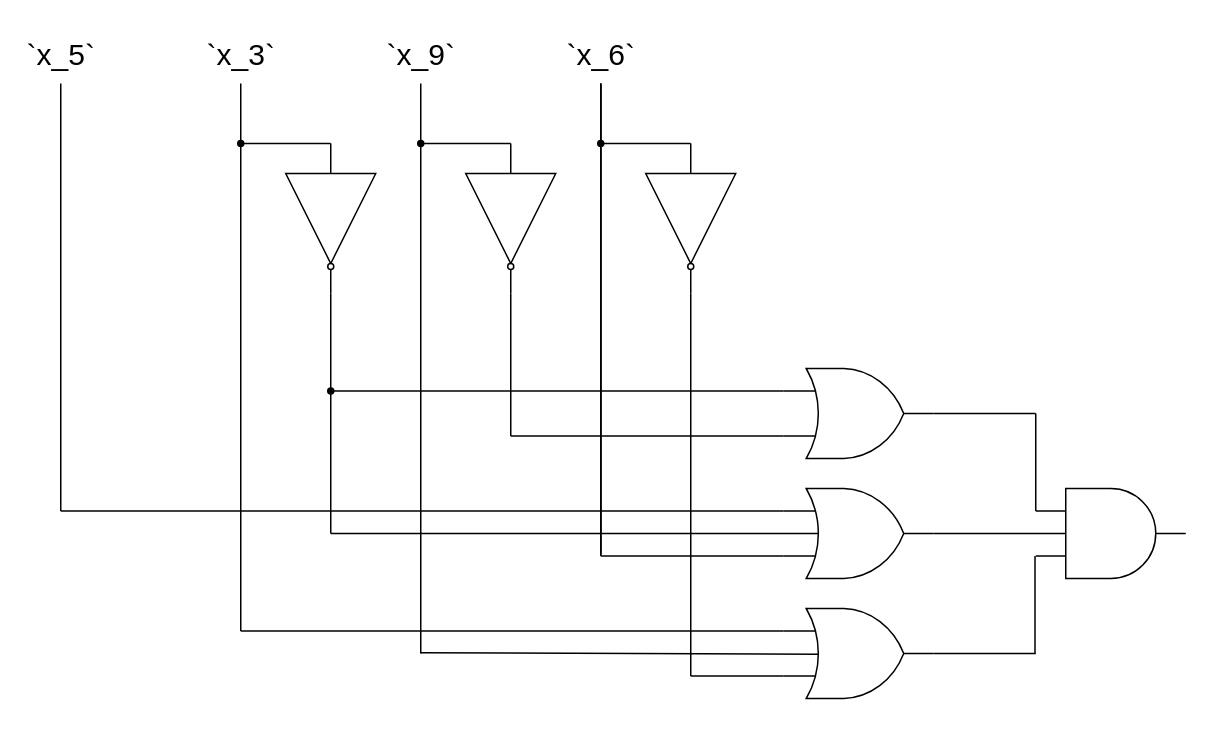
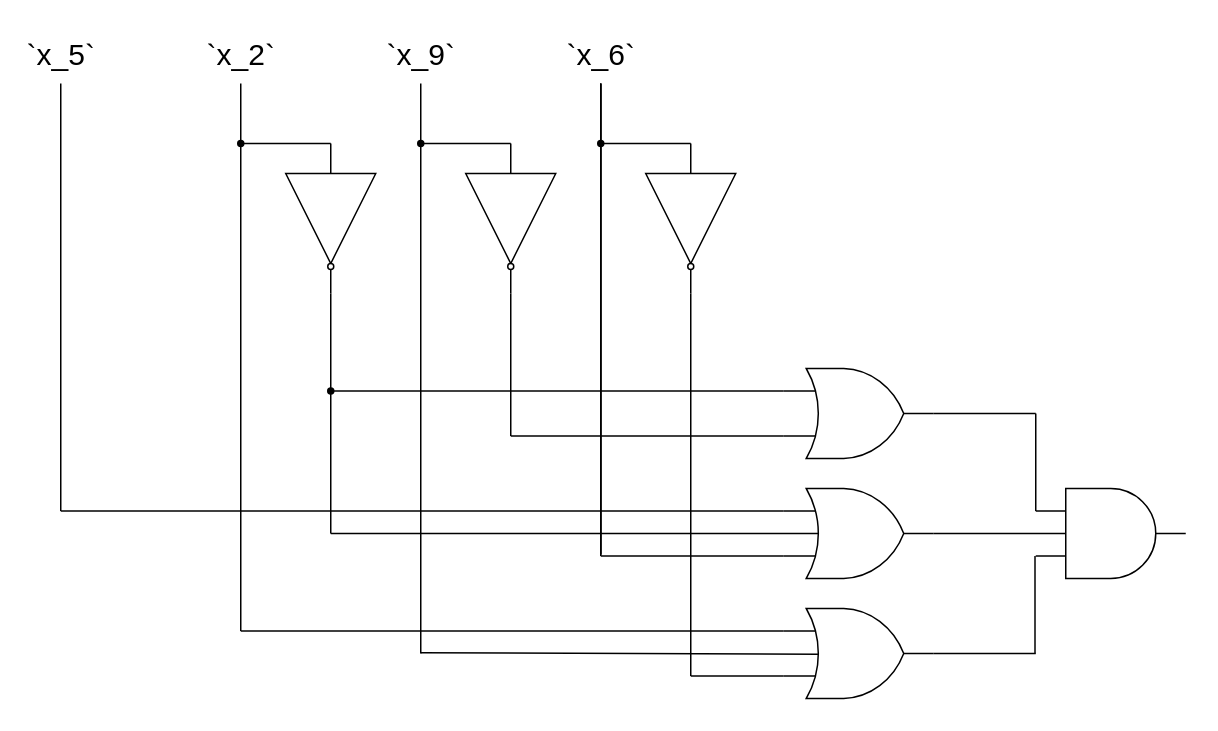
(242, 53) -> (242, 53)
